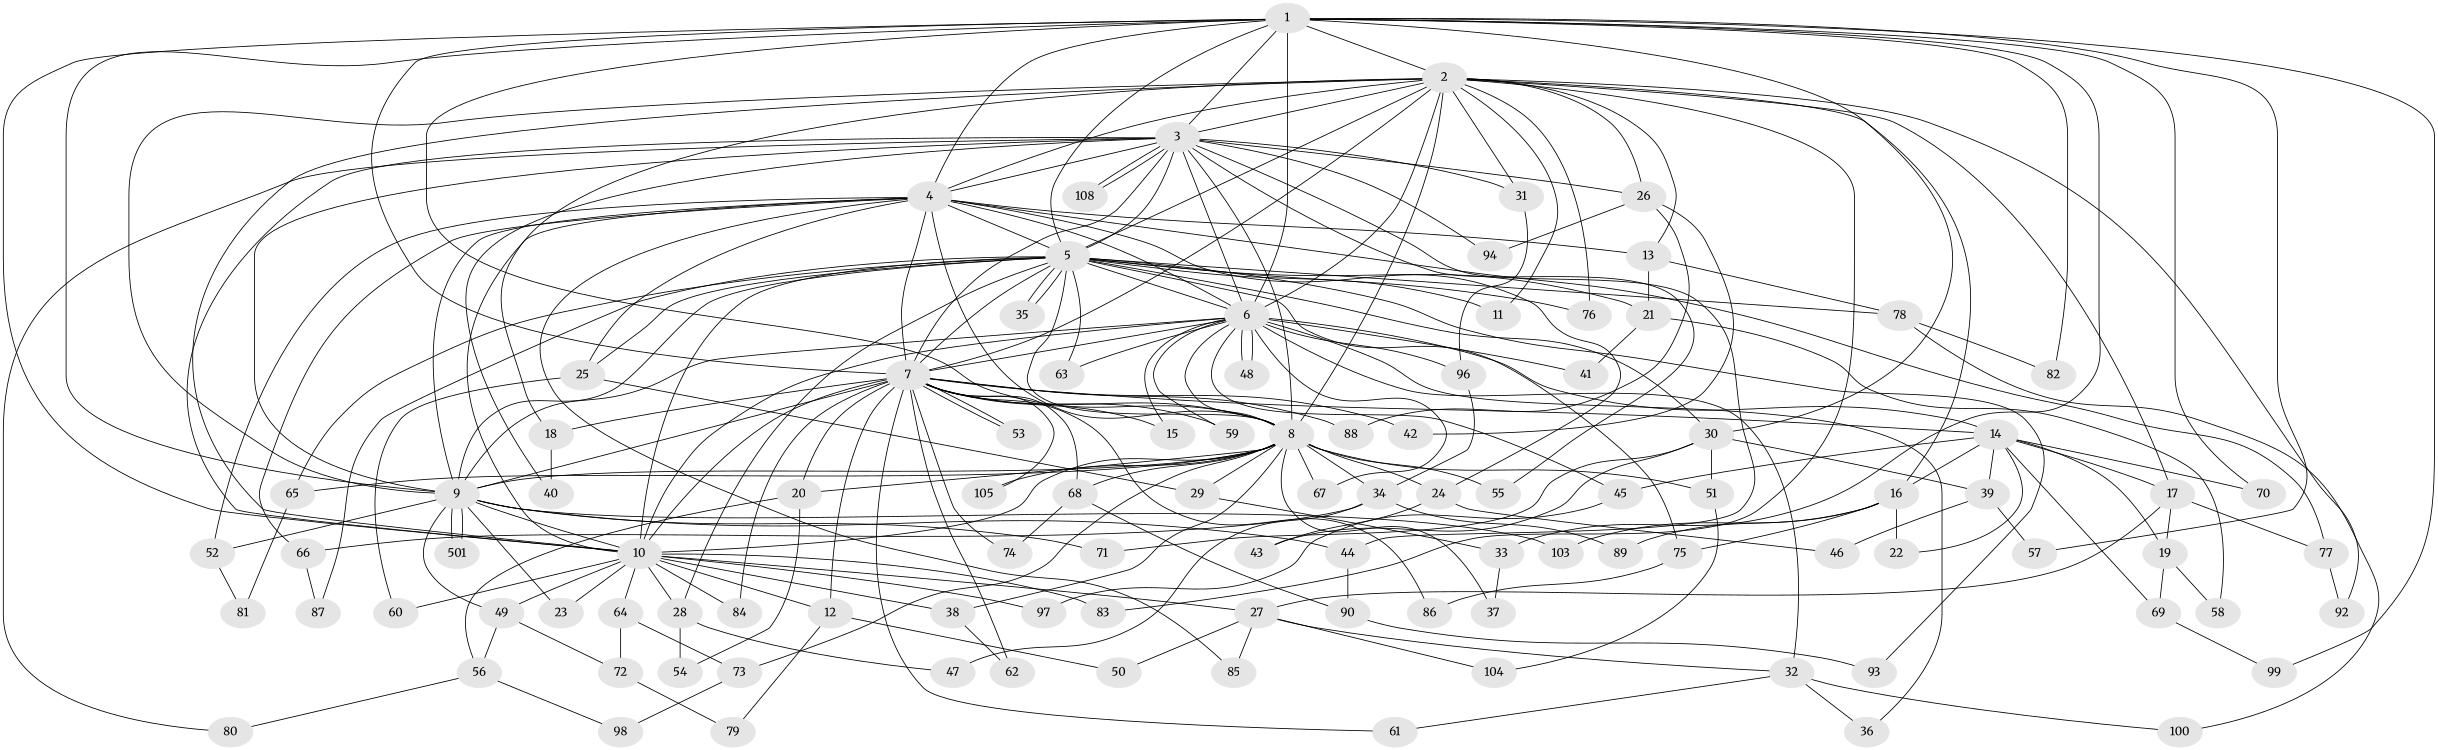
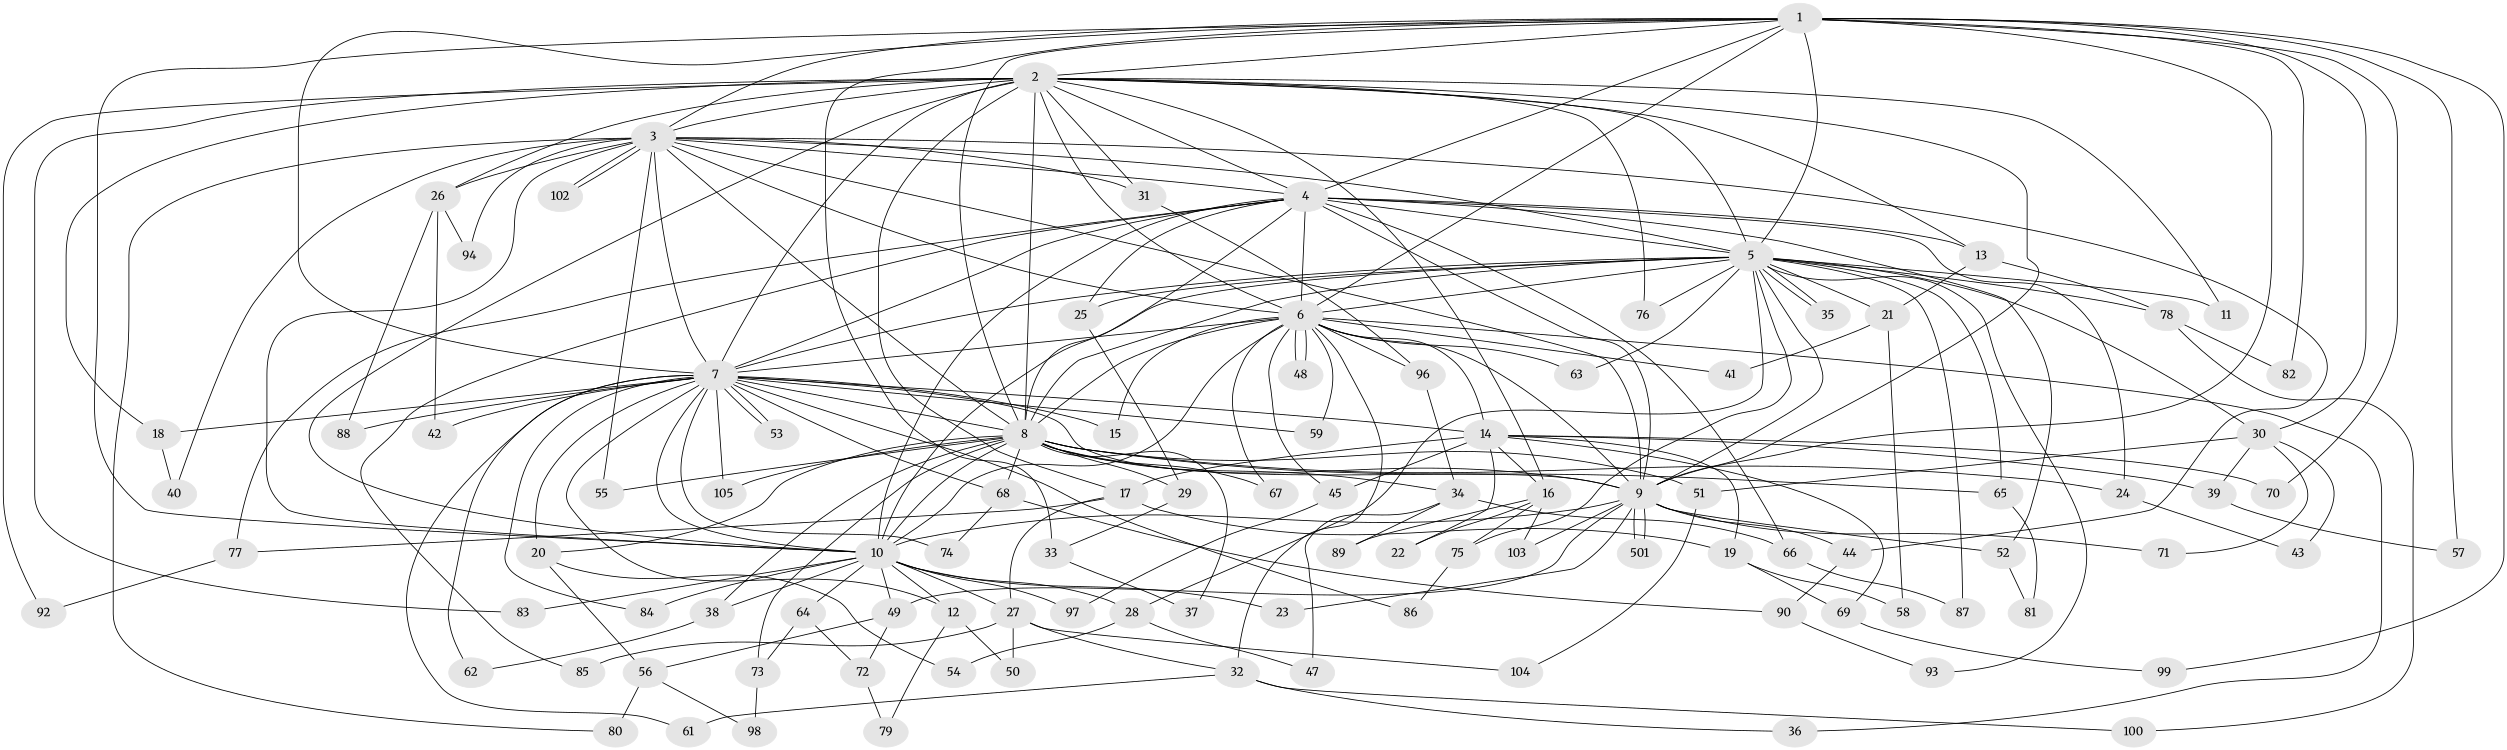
(1085, 197) -> (560, 197)
(1837, 554) -> none
(396, 613) -> none
